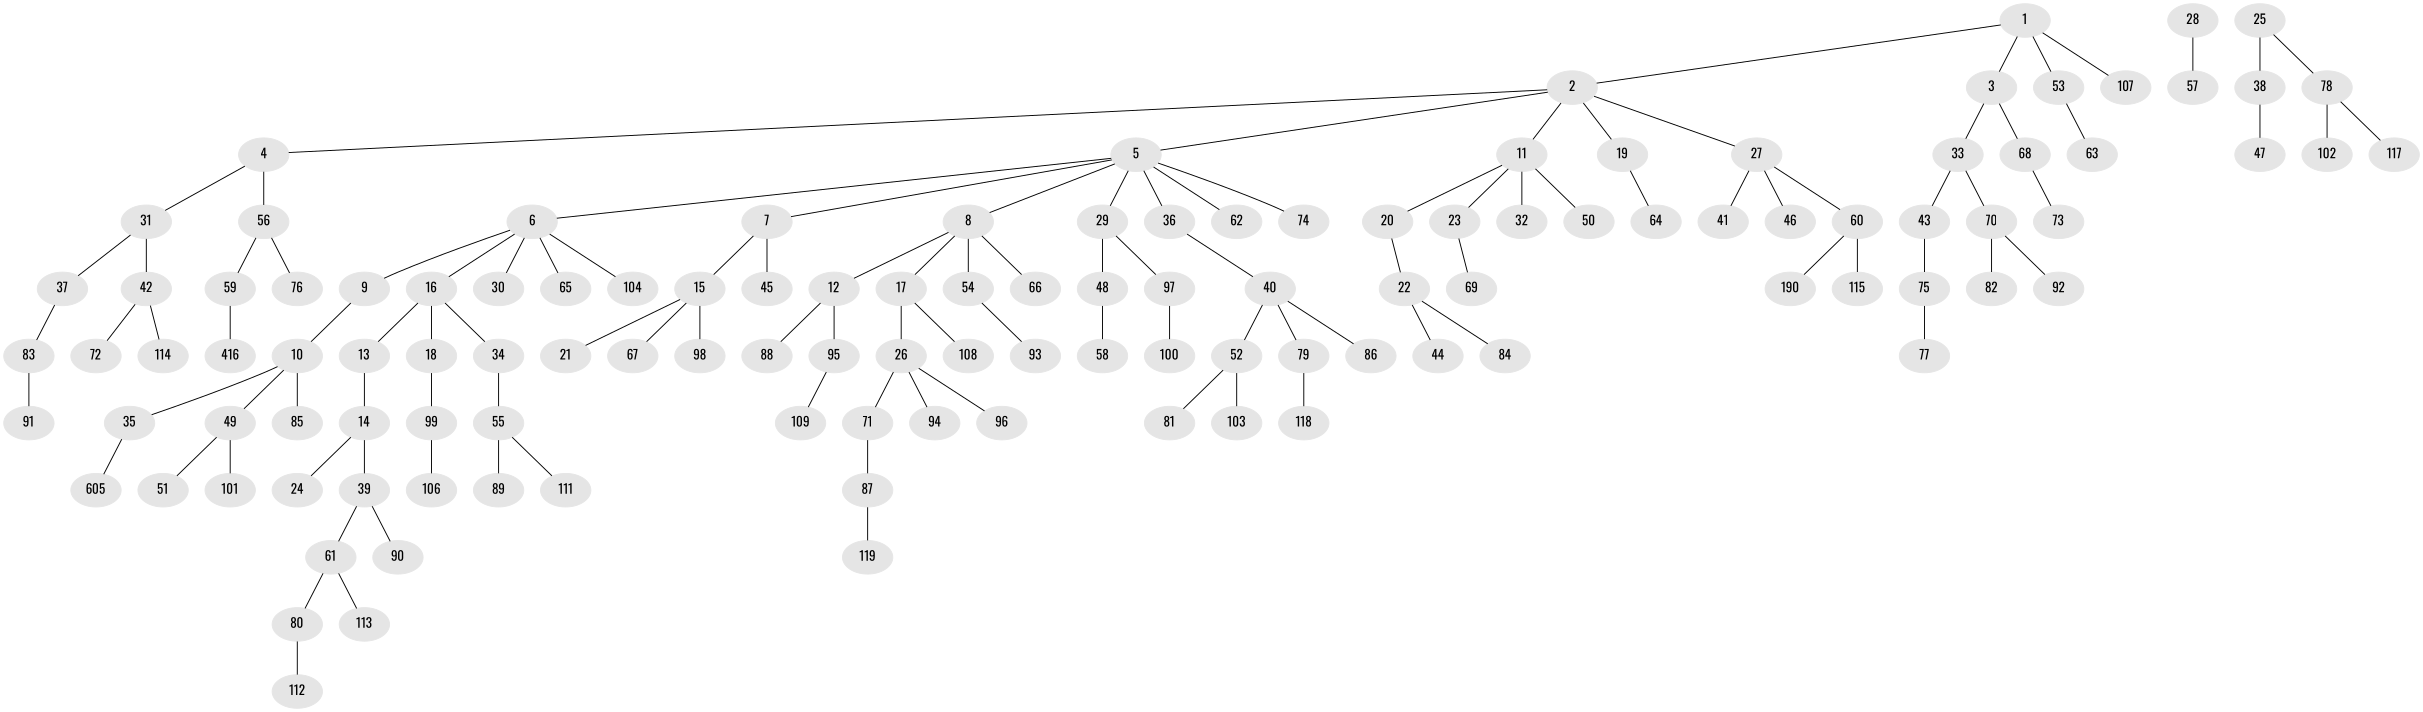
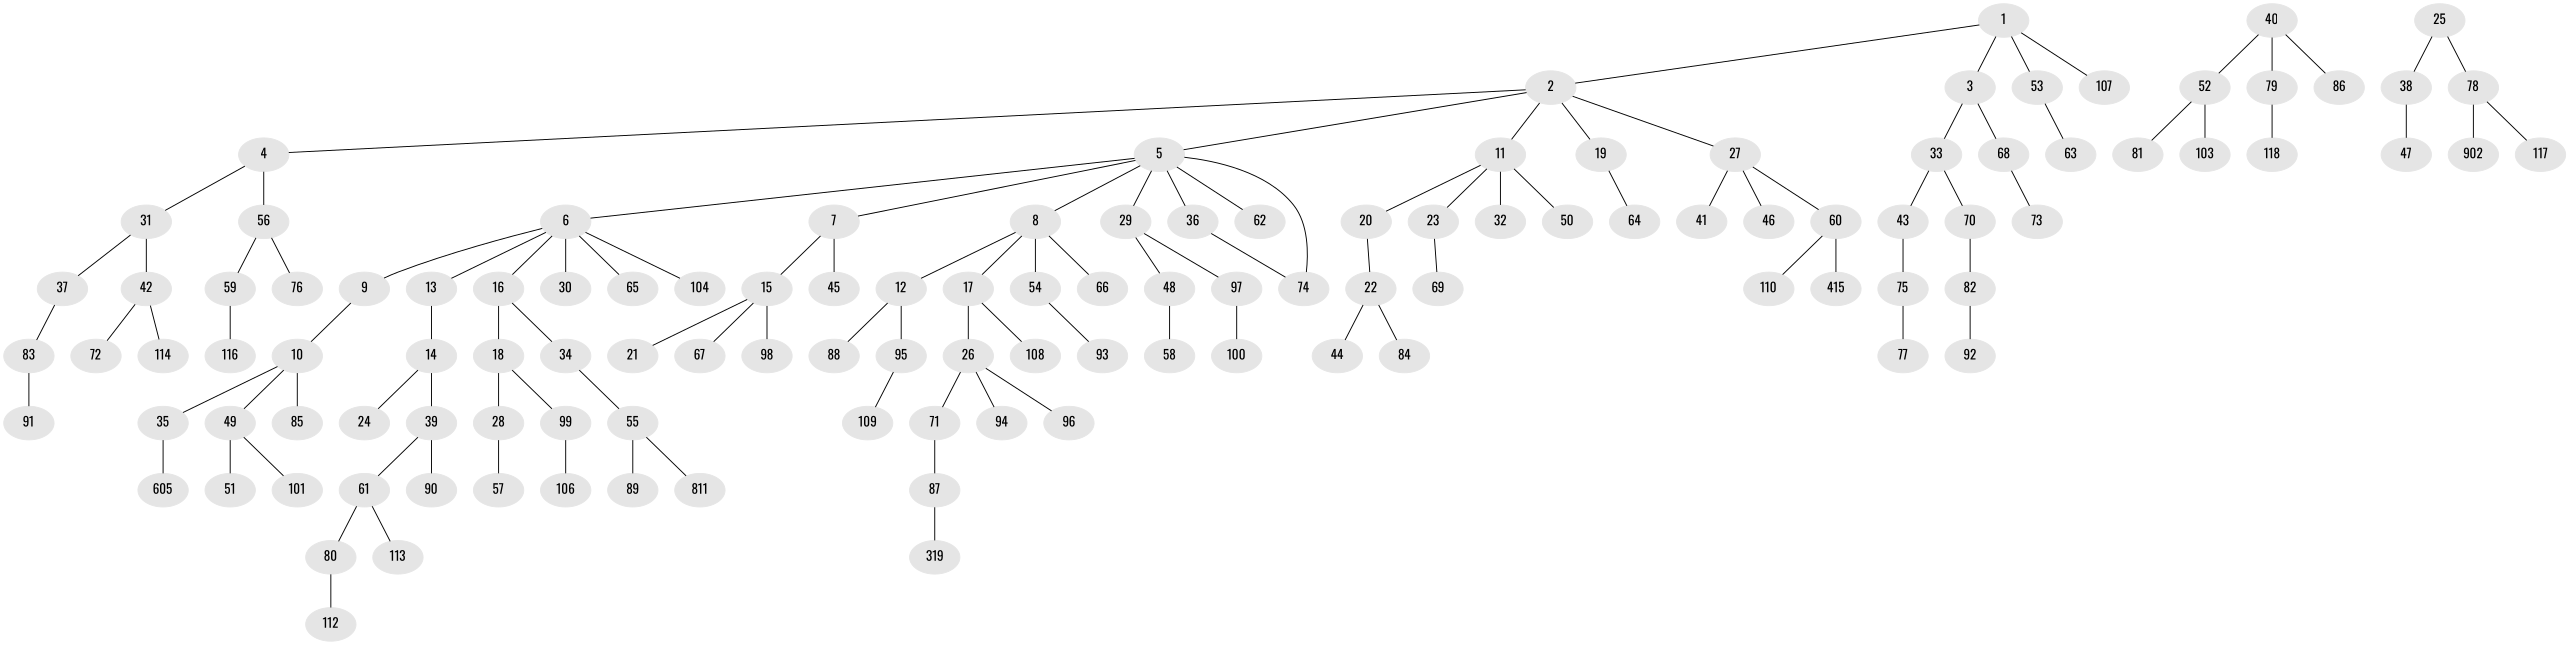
(2327, 155) -> (2473, 155)
(1220, 255) -> (1248, 255)
(2025, 255) -> (1970, 323)
(1790, 289) -> (1769, 289)
(1857, 289) -> (1836, 289)
(398, 322) -> (499, 255)
(230, 356) -> (230, 356)
none -> (499, 390)
(566, 490) -> (700, 490)
(868, 557) -> (935, 557)
